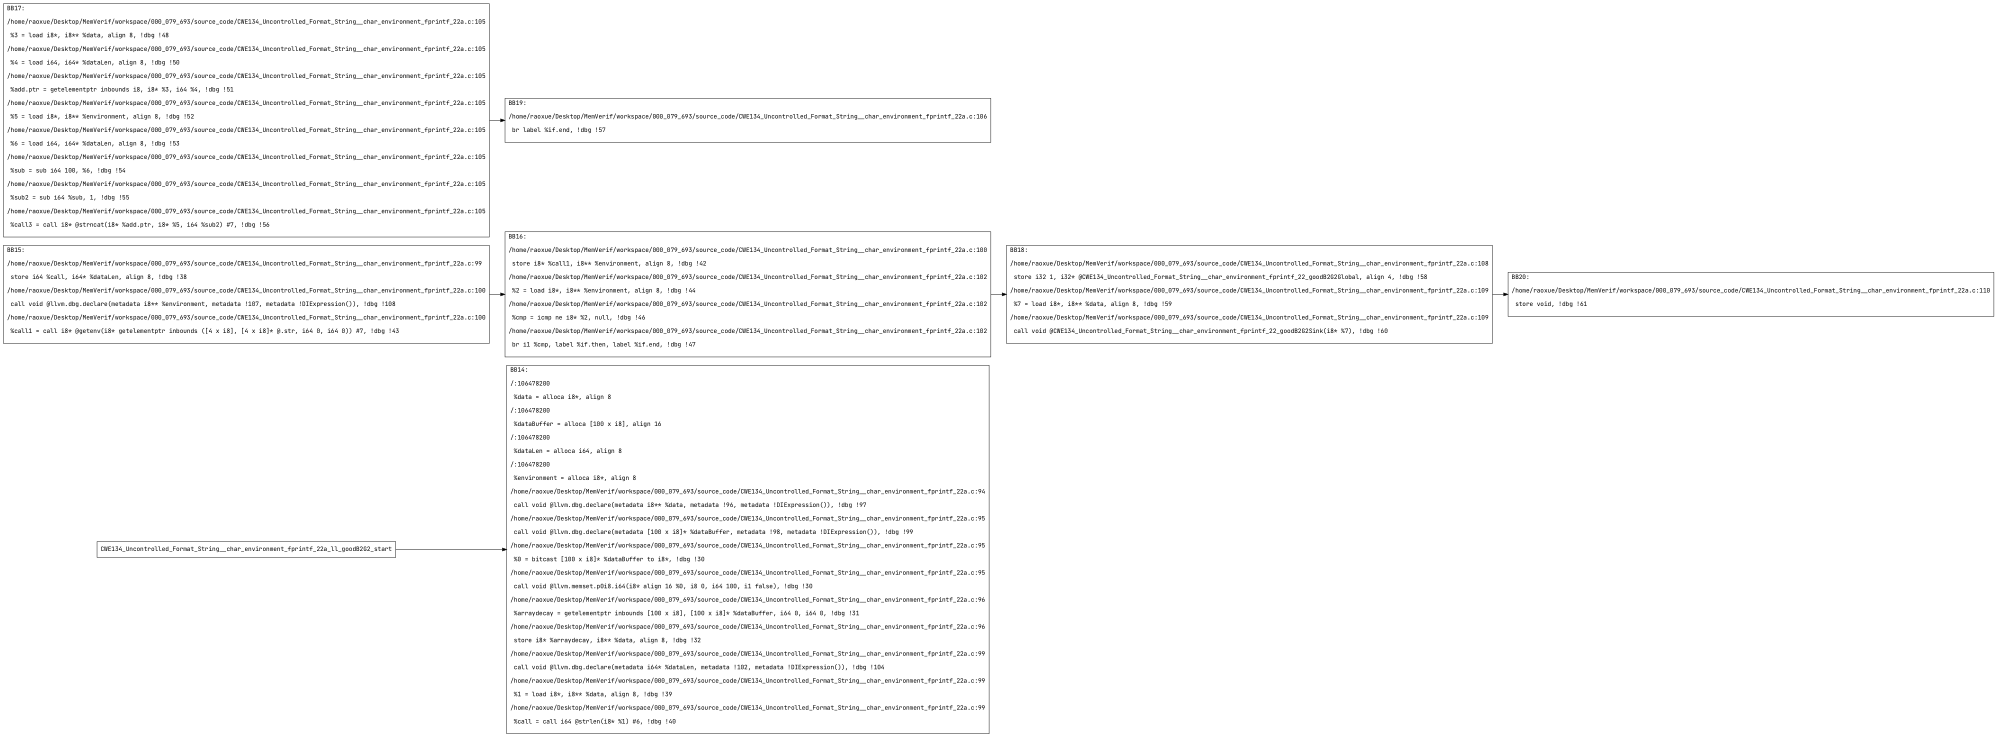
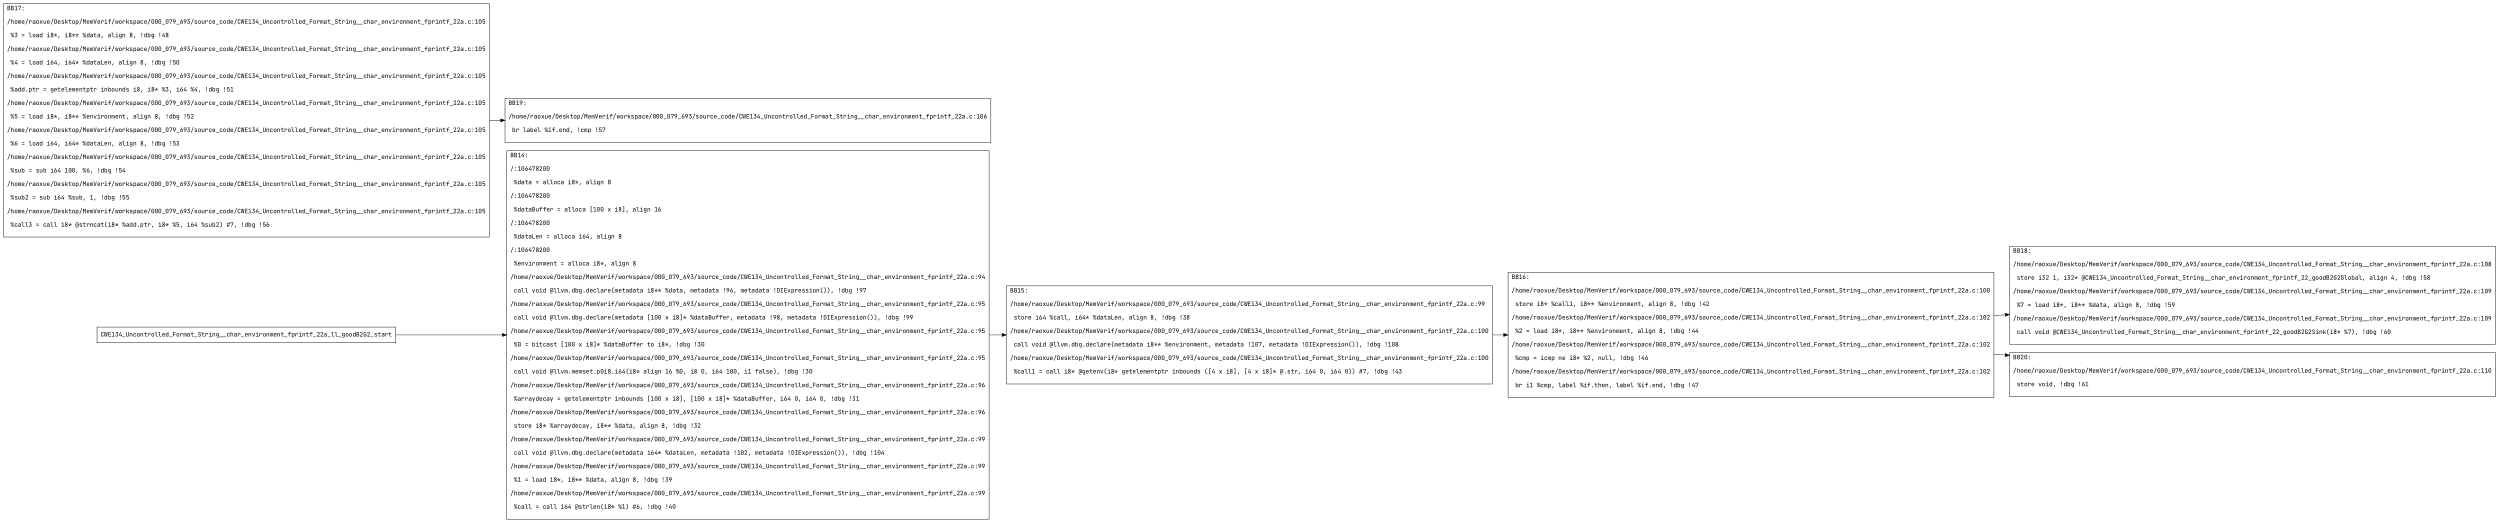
(557, 130) -> (557, 130)
(1498, 294) -> (2000, 355)
none -> (996, 335)
